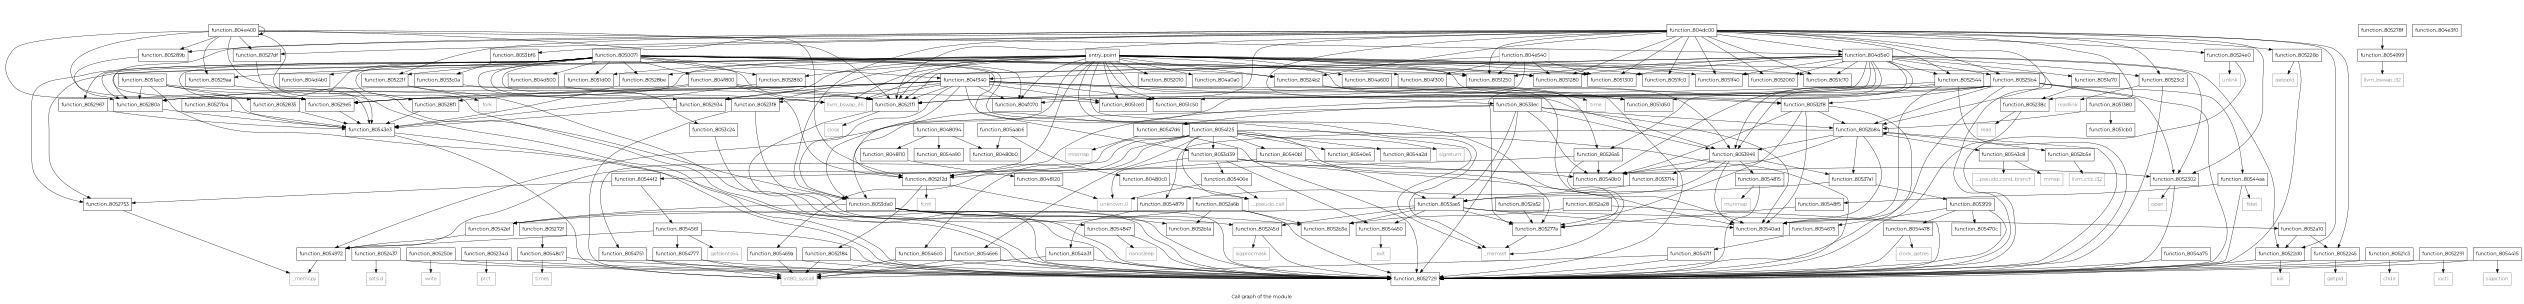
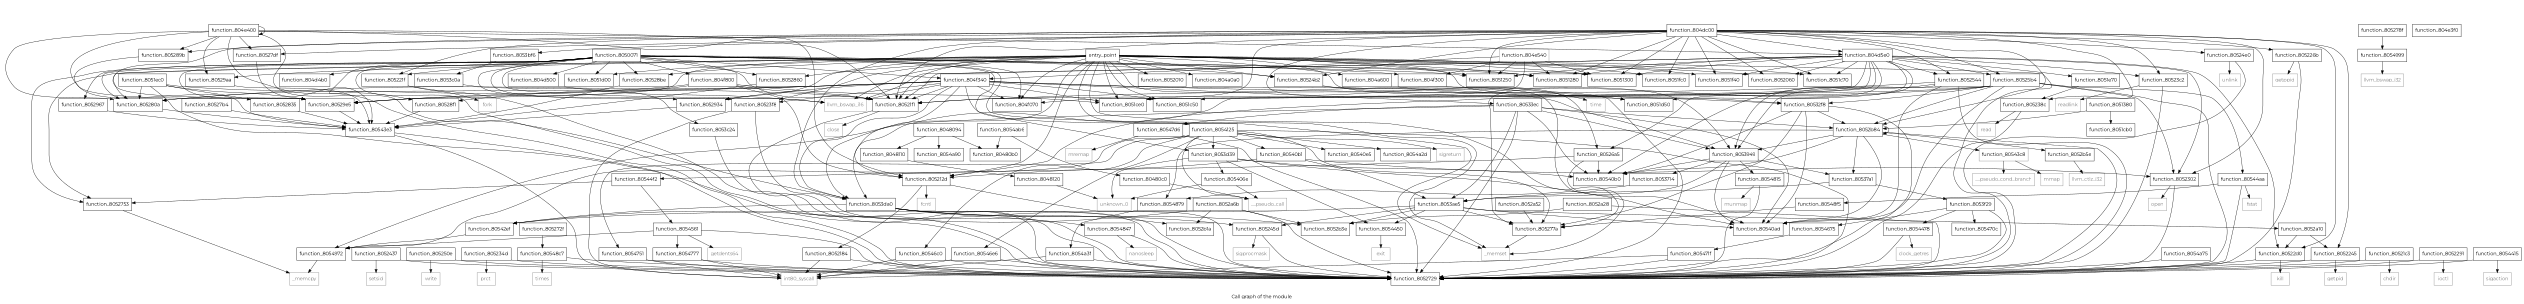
(2004, 155) -> (2004, 155)
(772, 254) -> none
